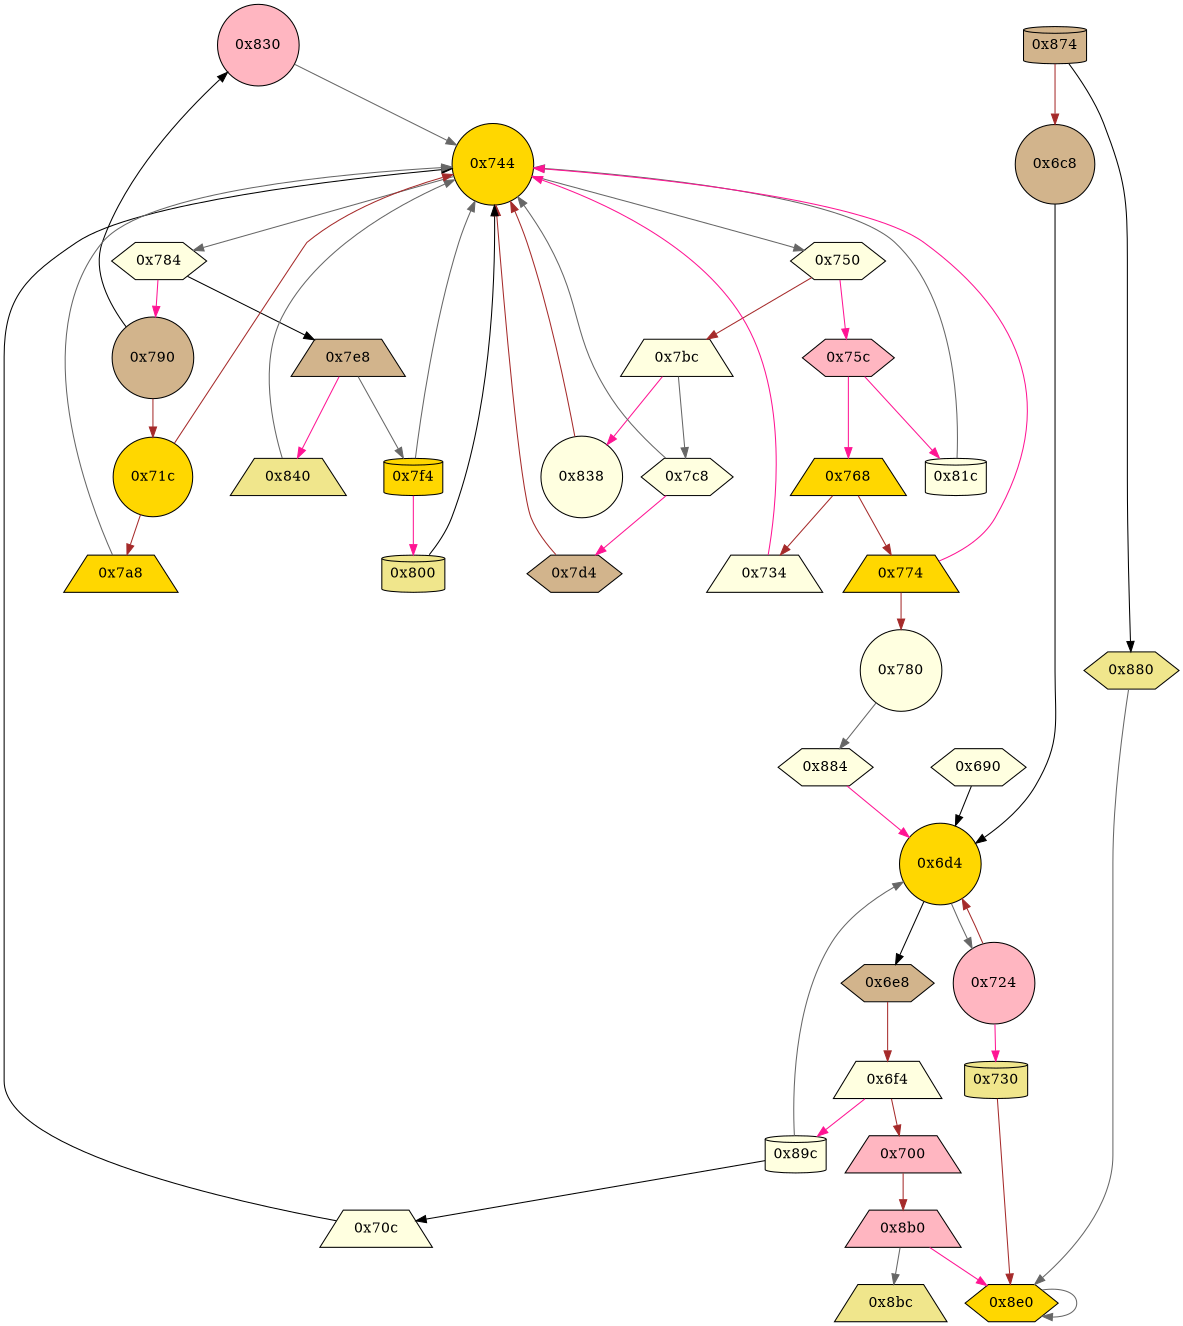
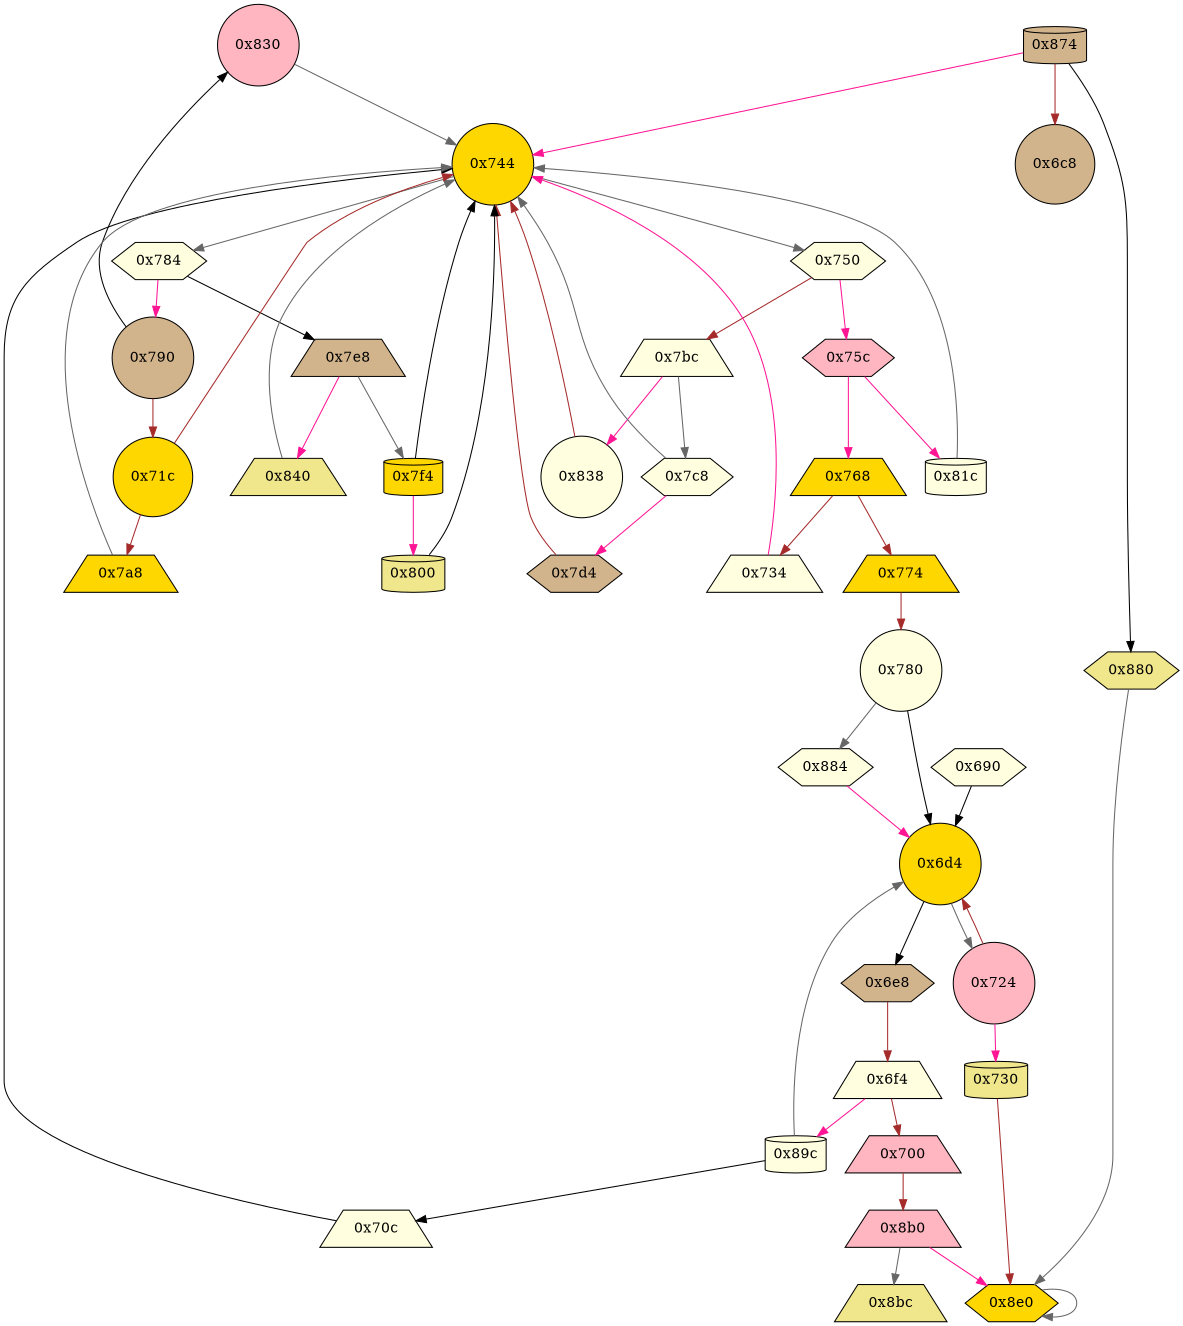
(924, 243) -> (783, 103)
(436, 333) -> (436, 333)
(1055, 533) -> (917, 763)
